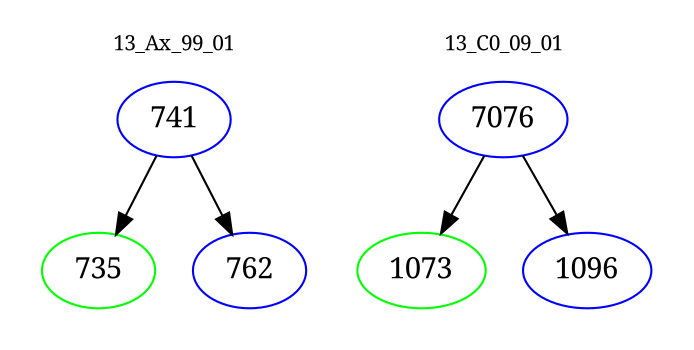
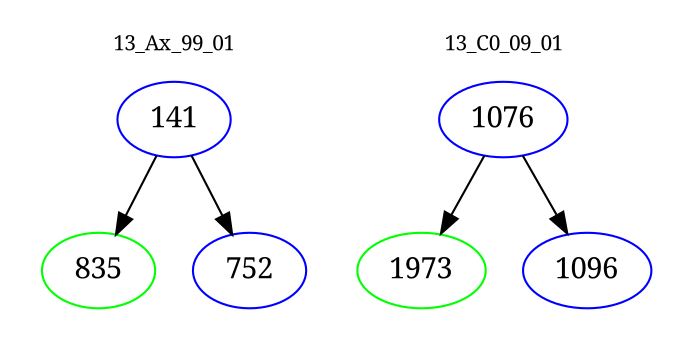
(174, 120) -> (174, 120)
(503, 120) -> (503, 120)
(99, 271) -> (99, 271)
(250, 271) -> (250, 271)
(422, 271) -> (422, 271)
